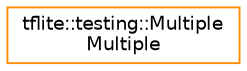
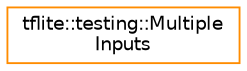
(123, 35) -> (123, 35)
